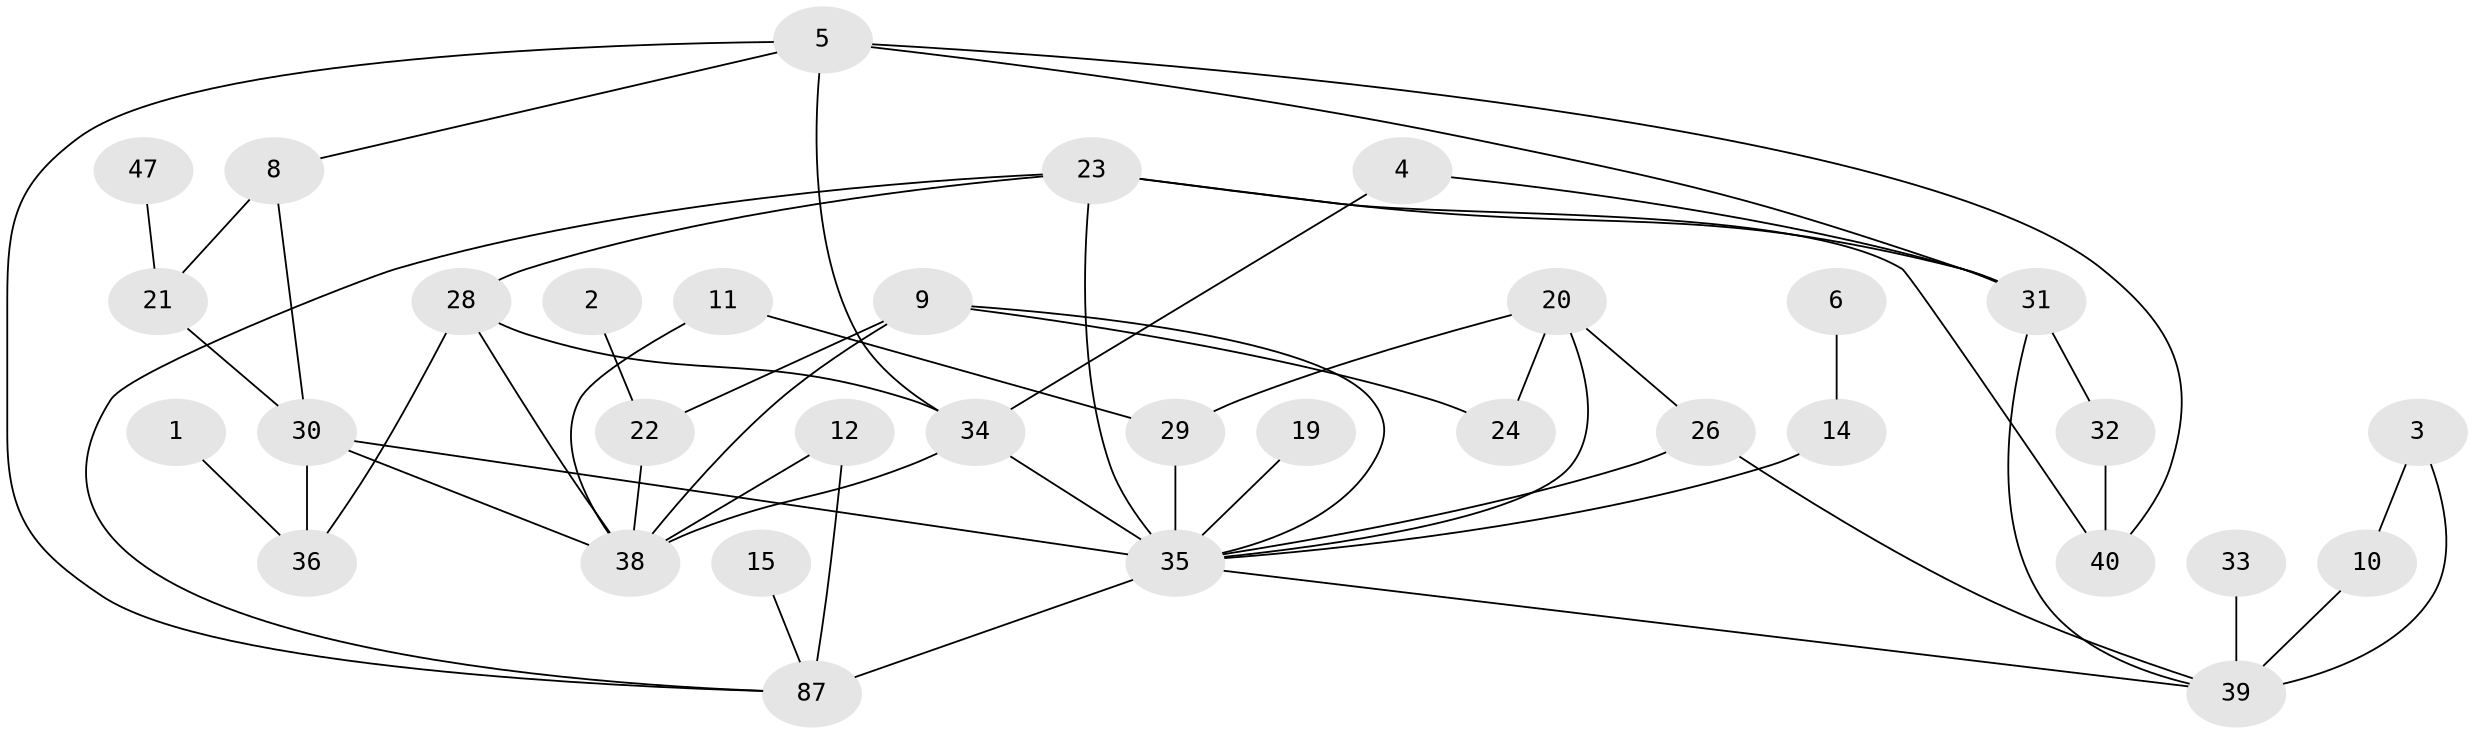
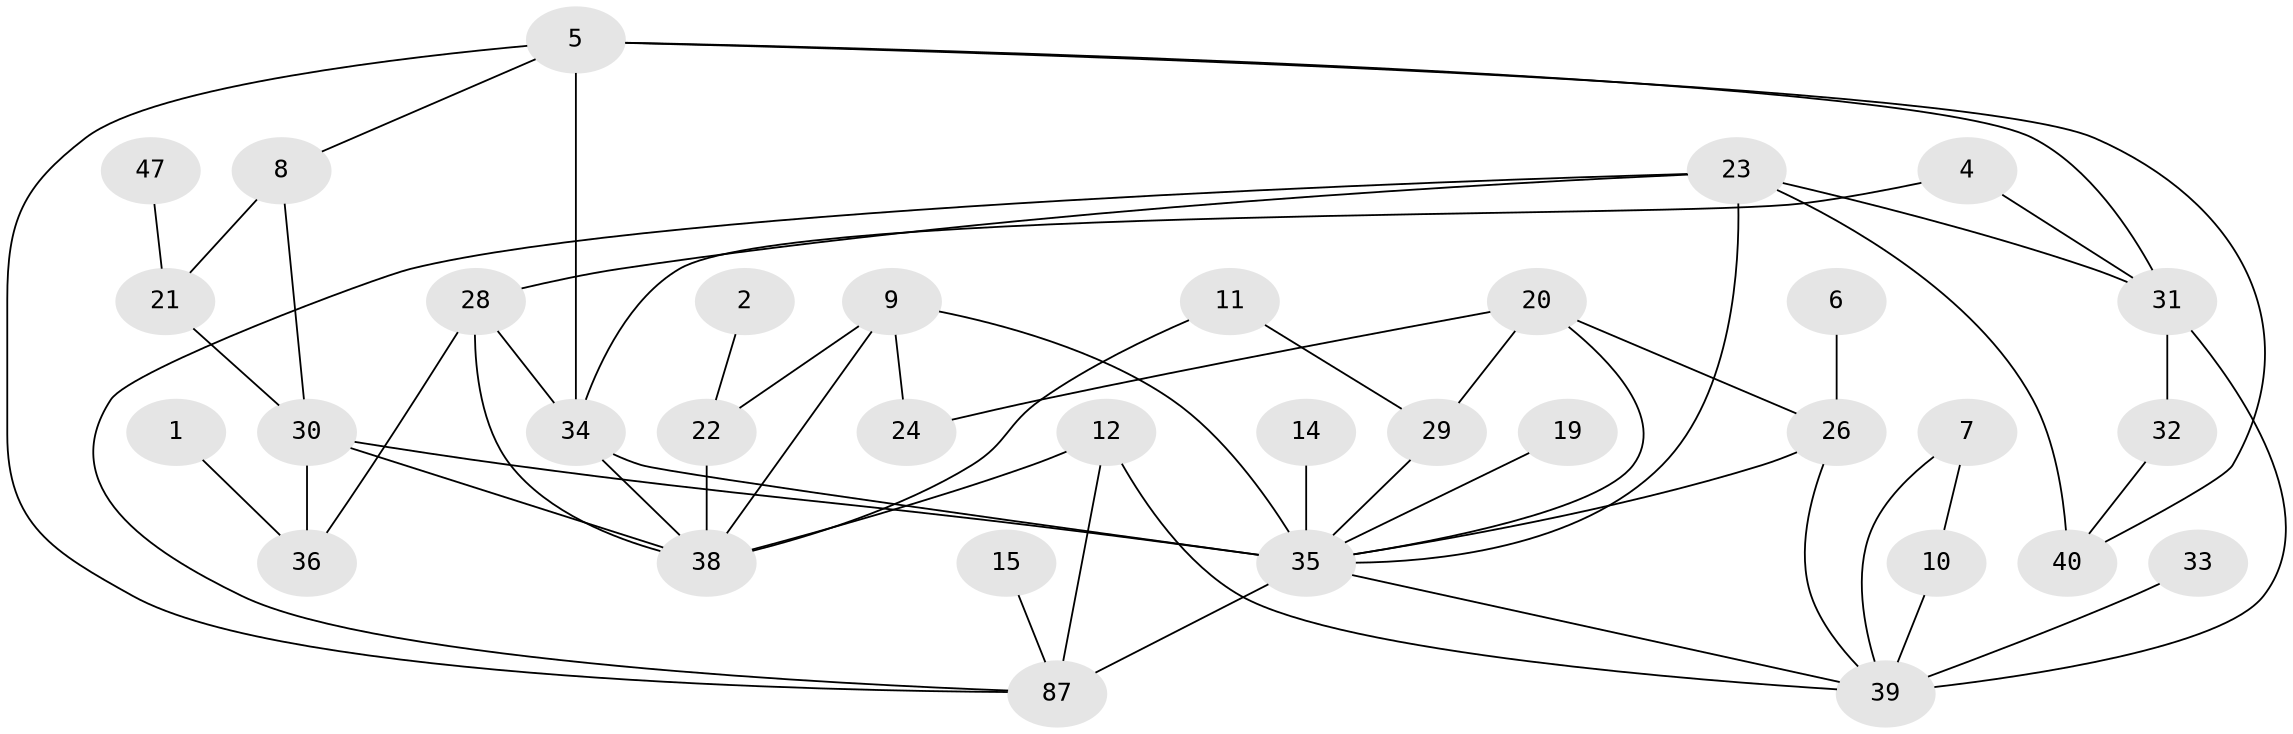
(1837, 367) -> (1837, 367)
(2418, 432) -> (1967, 432)
none -> (1446, 650)
